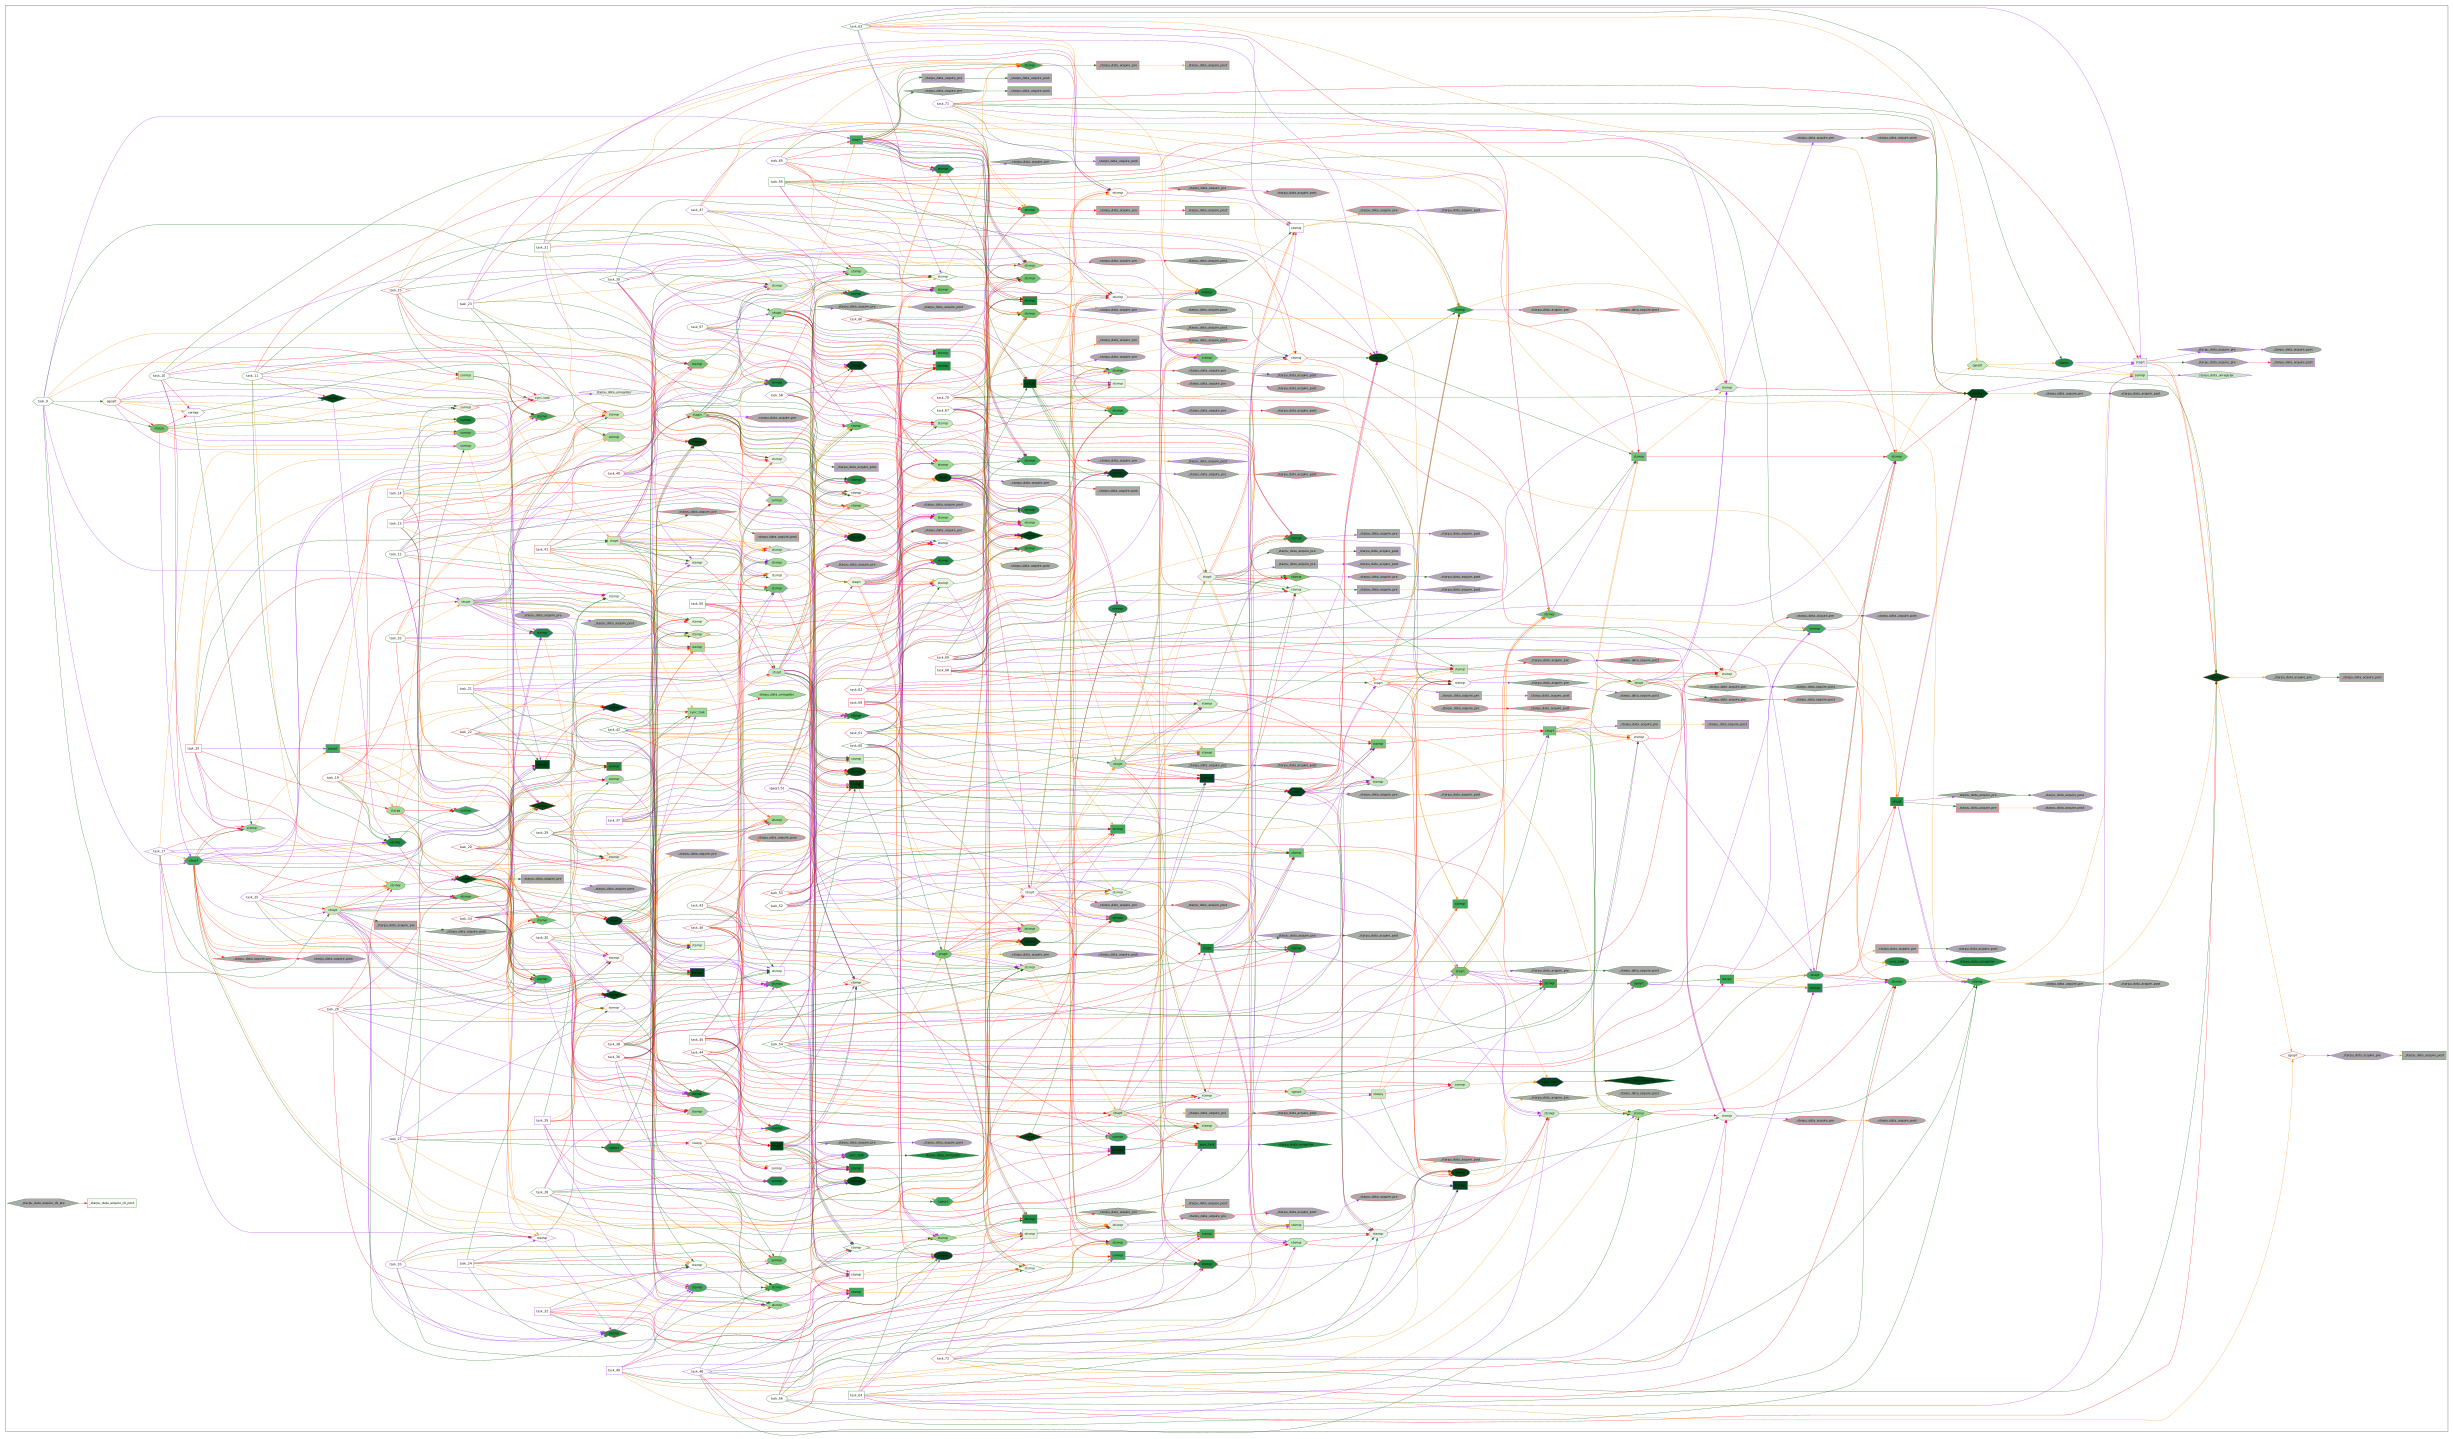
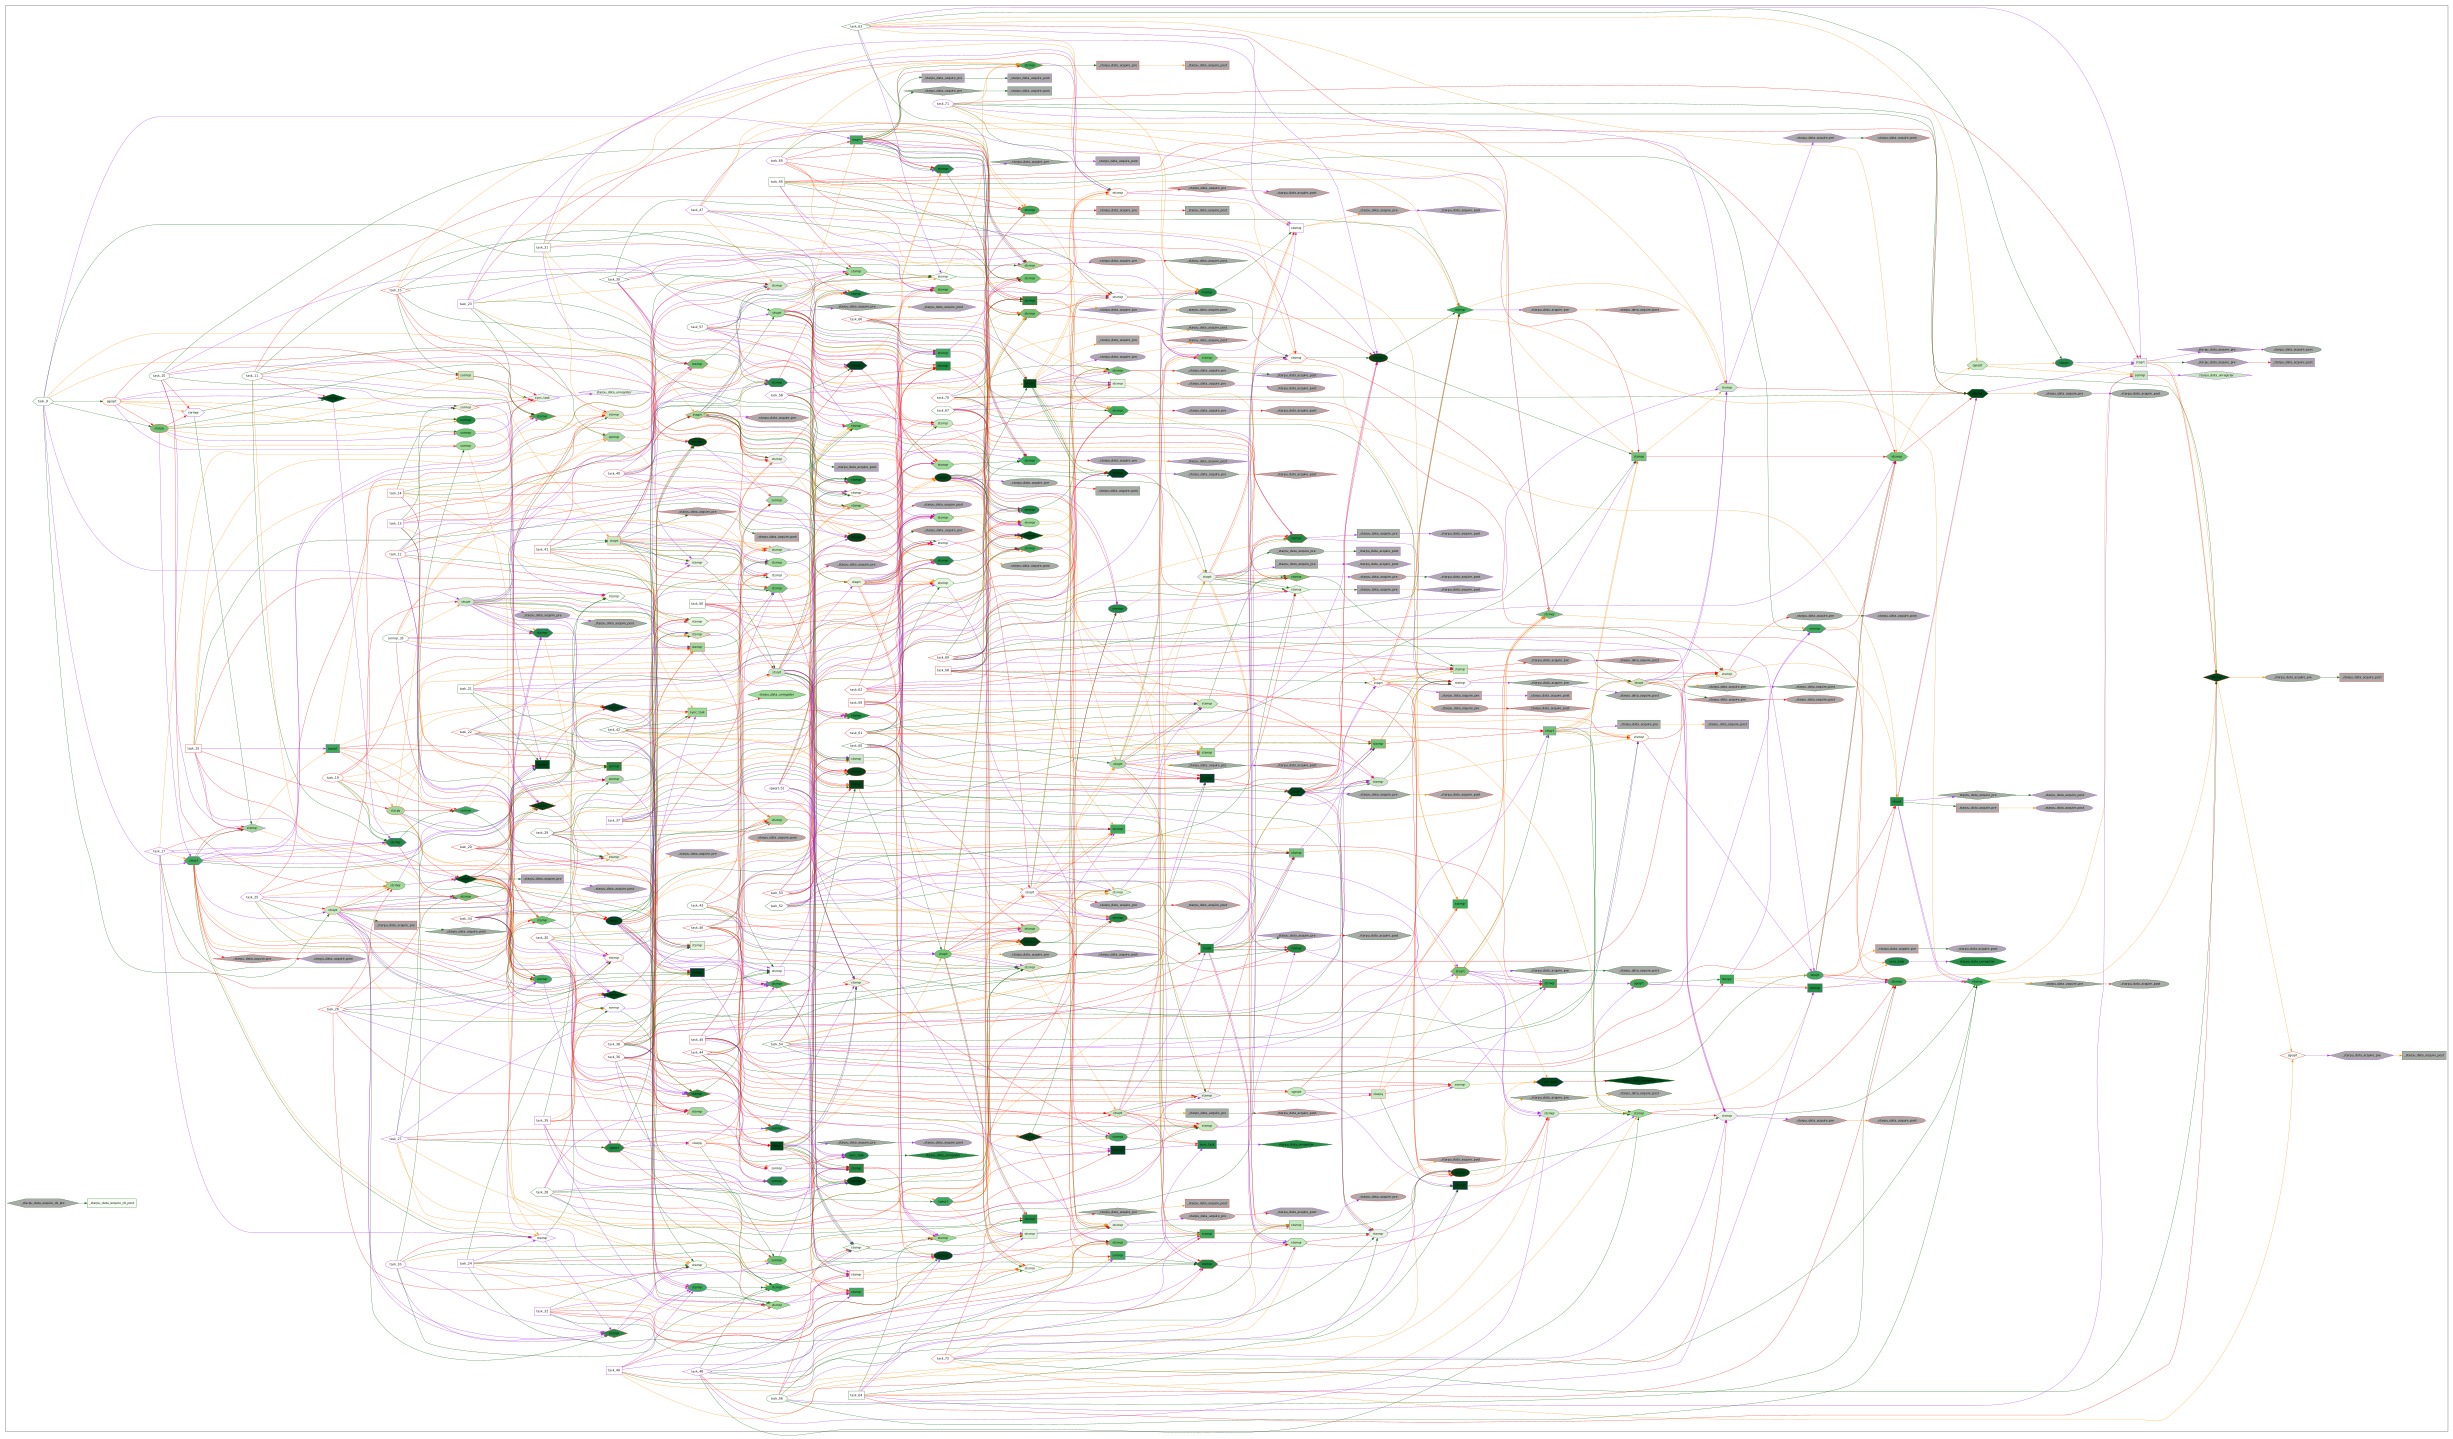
(396, 554) -> (396, 554)
(396, 638) -> (396, 638)
(82, 1203) -> (82, 1203)
